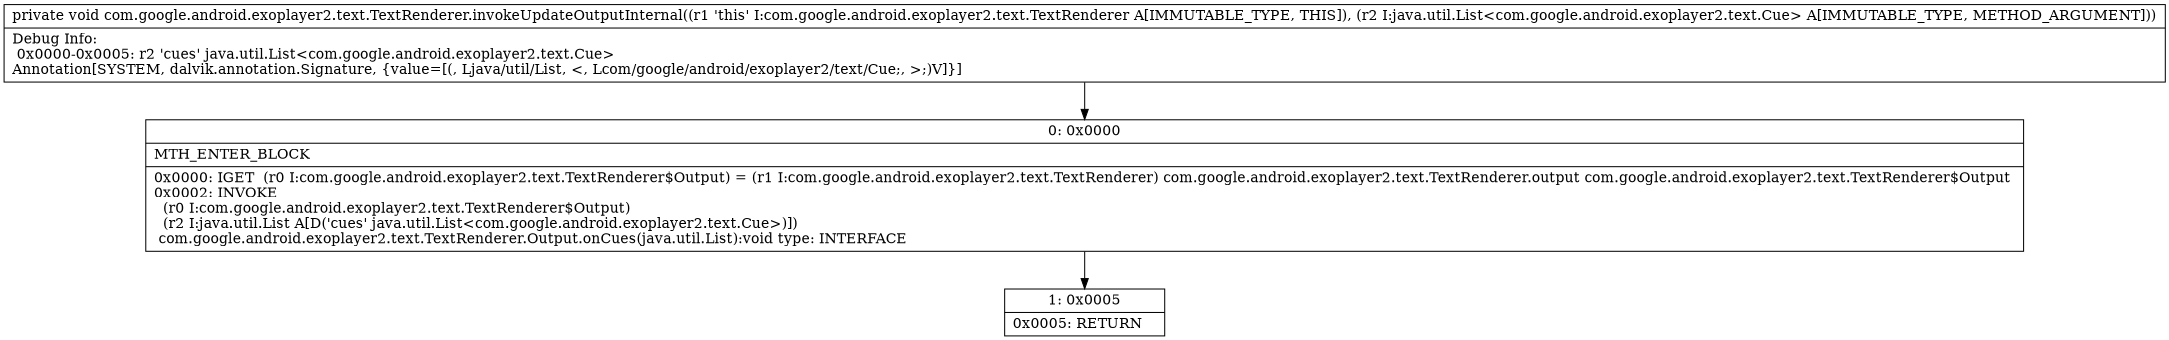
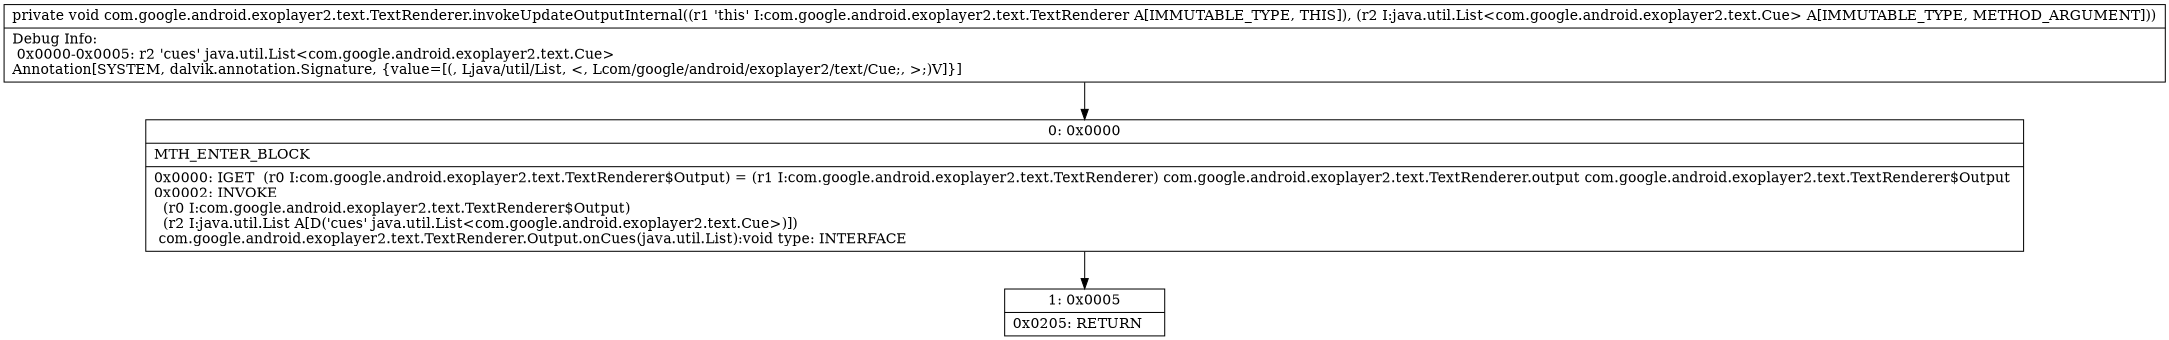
(1085, 324) -> (1085, 324)
